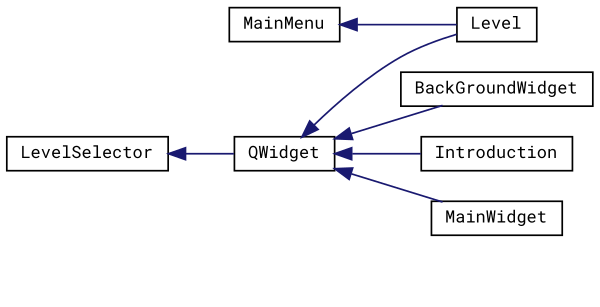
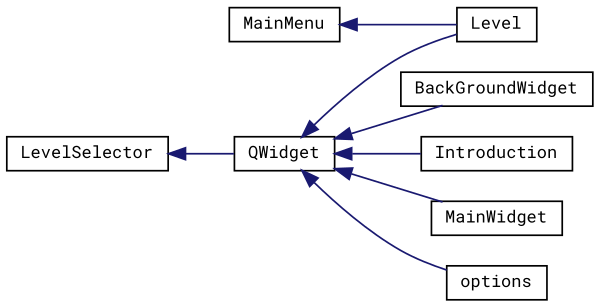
none -> (497, 283)
